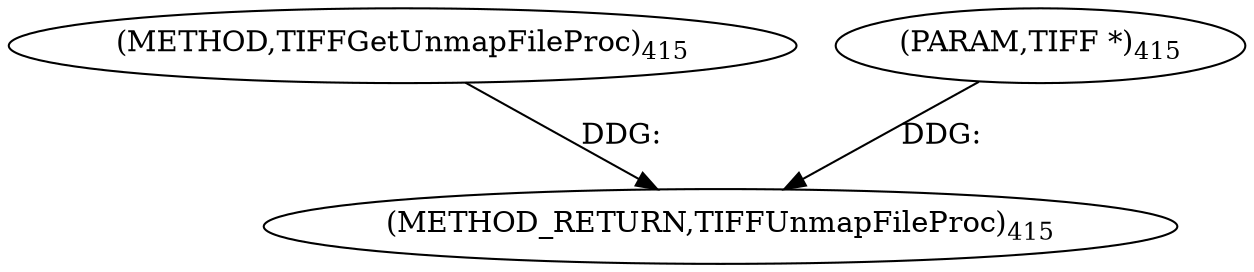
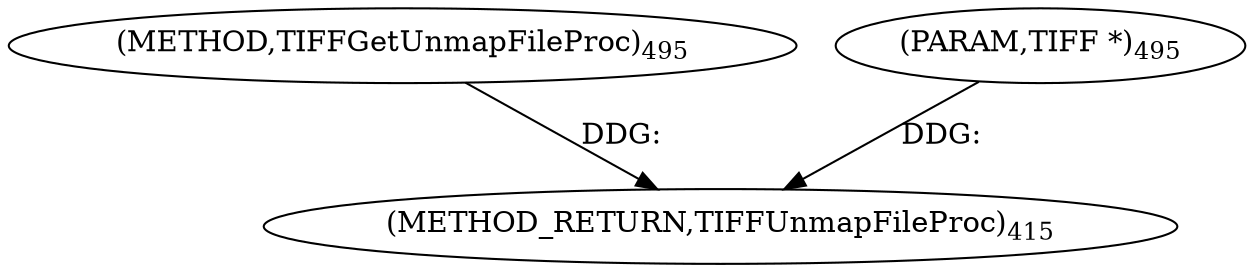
(665, 43) -> (665, 43)
(1158, 43) -> (1158, 43)
